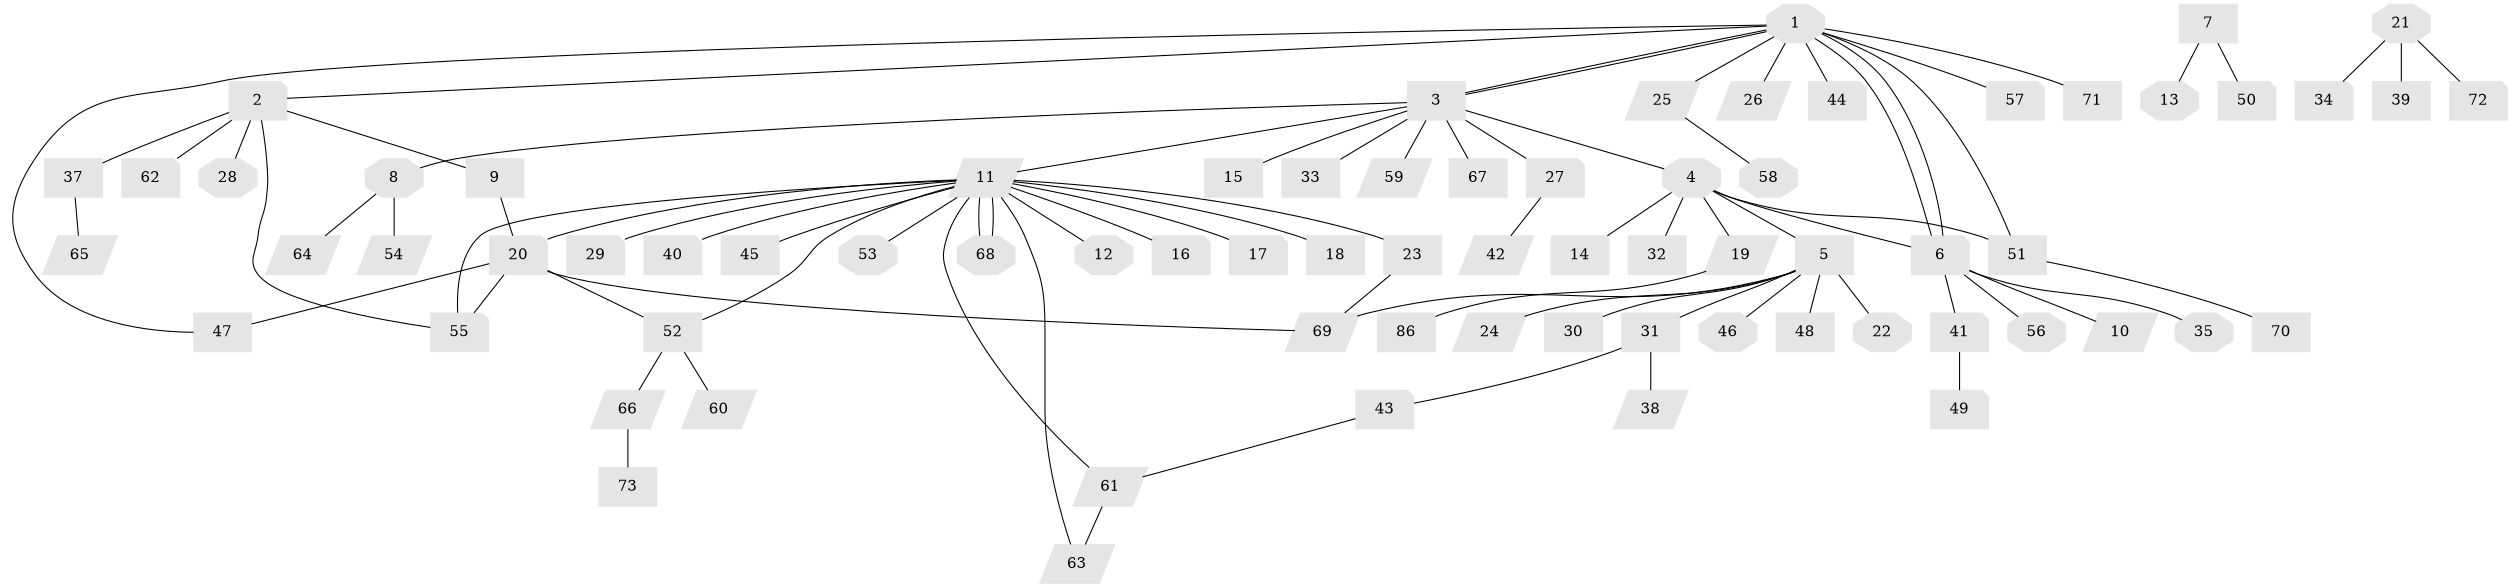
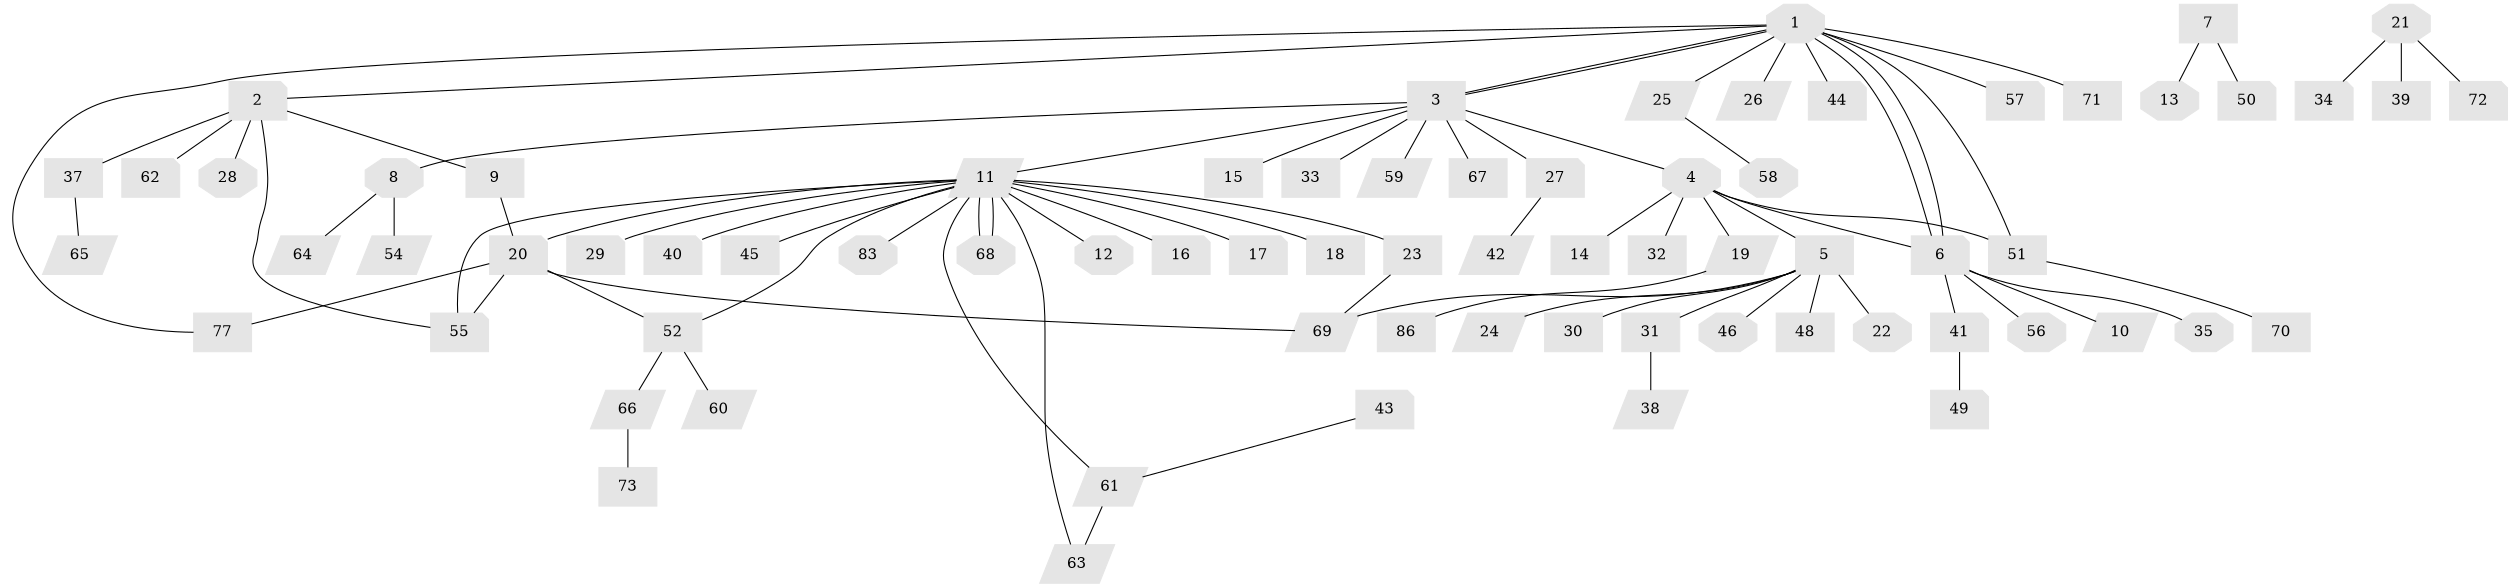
(868, 255) -> (868, 255)
(223, 332) -> (223, 332)
(1519, 380) -> none
